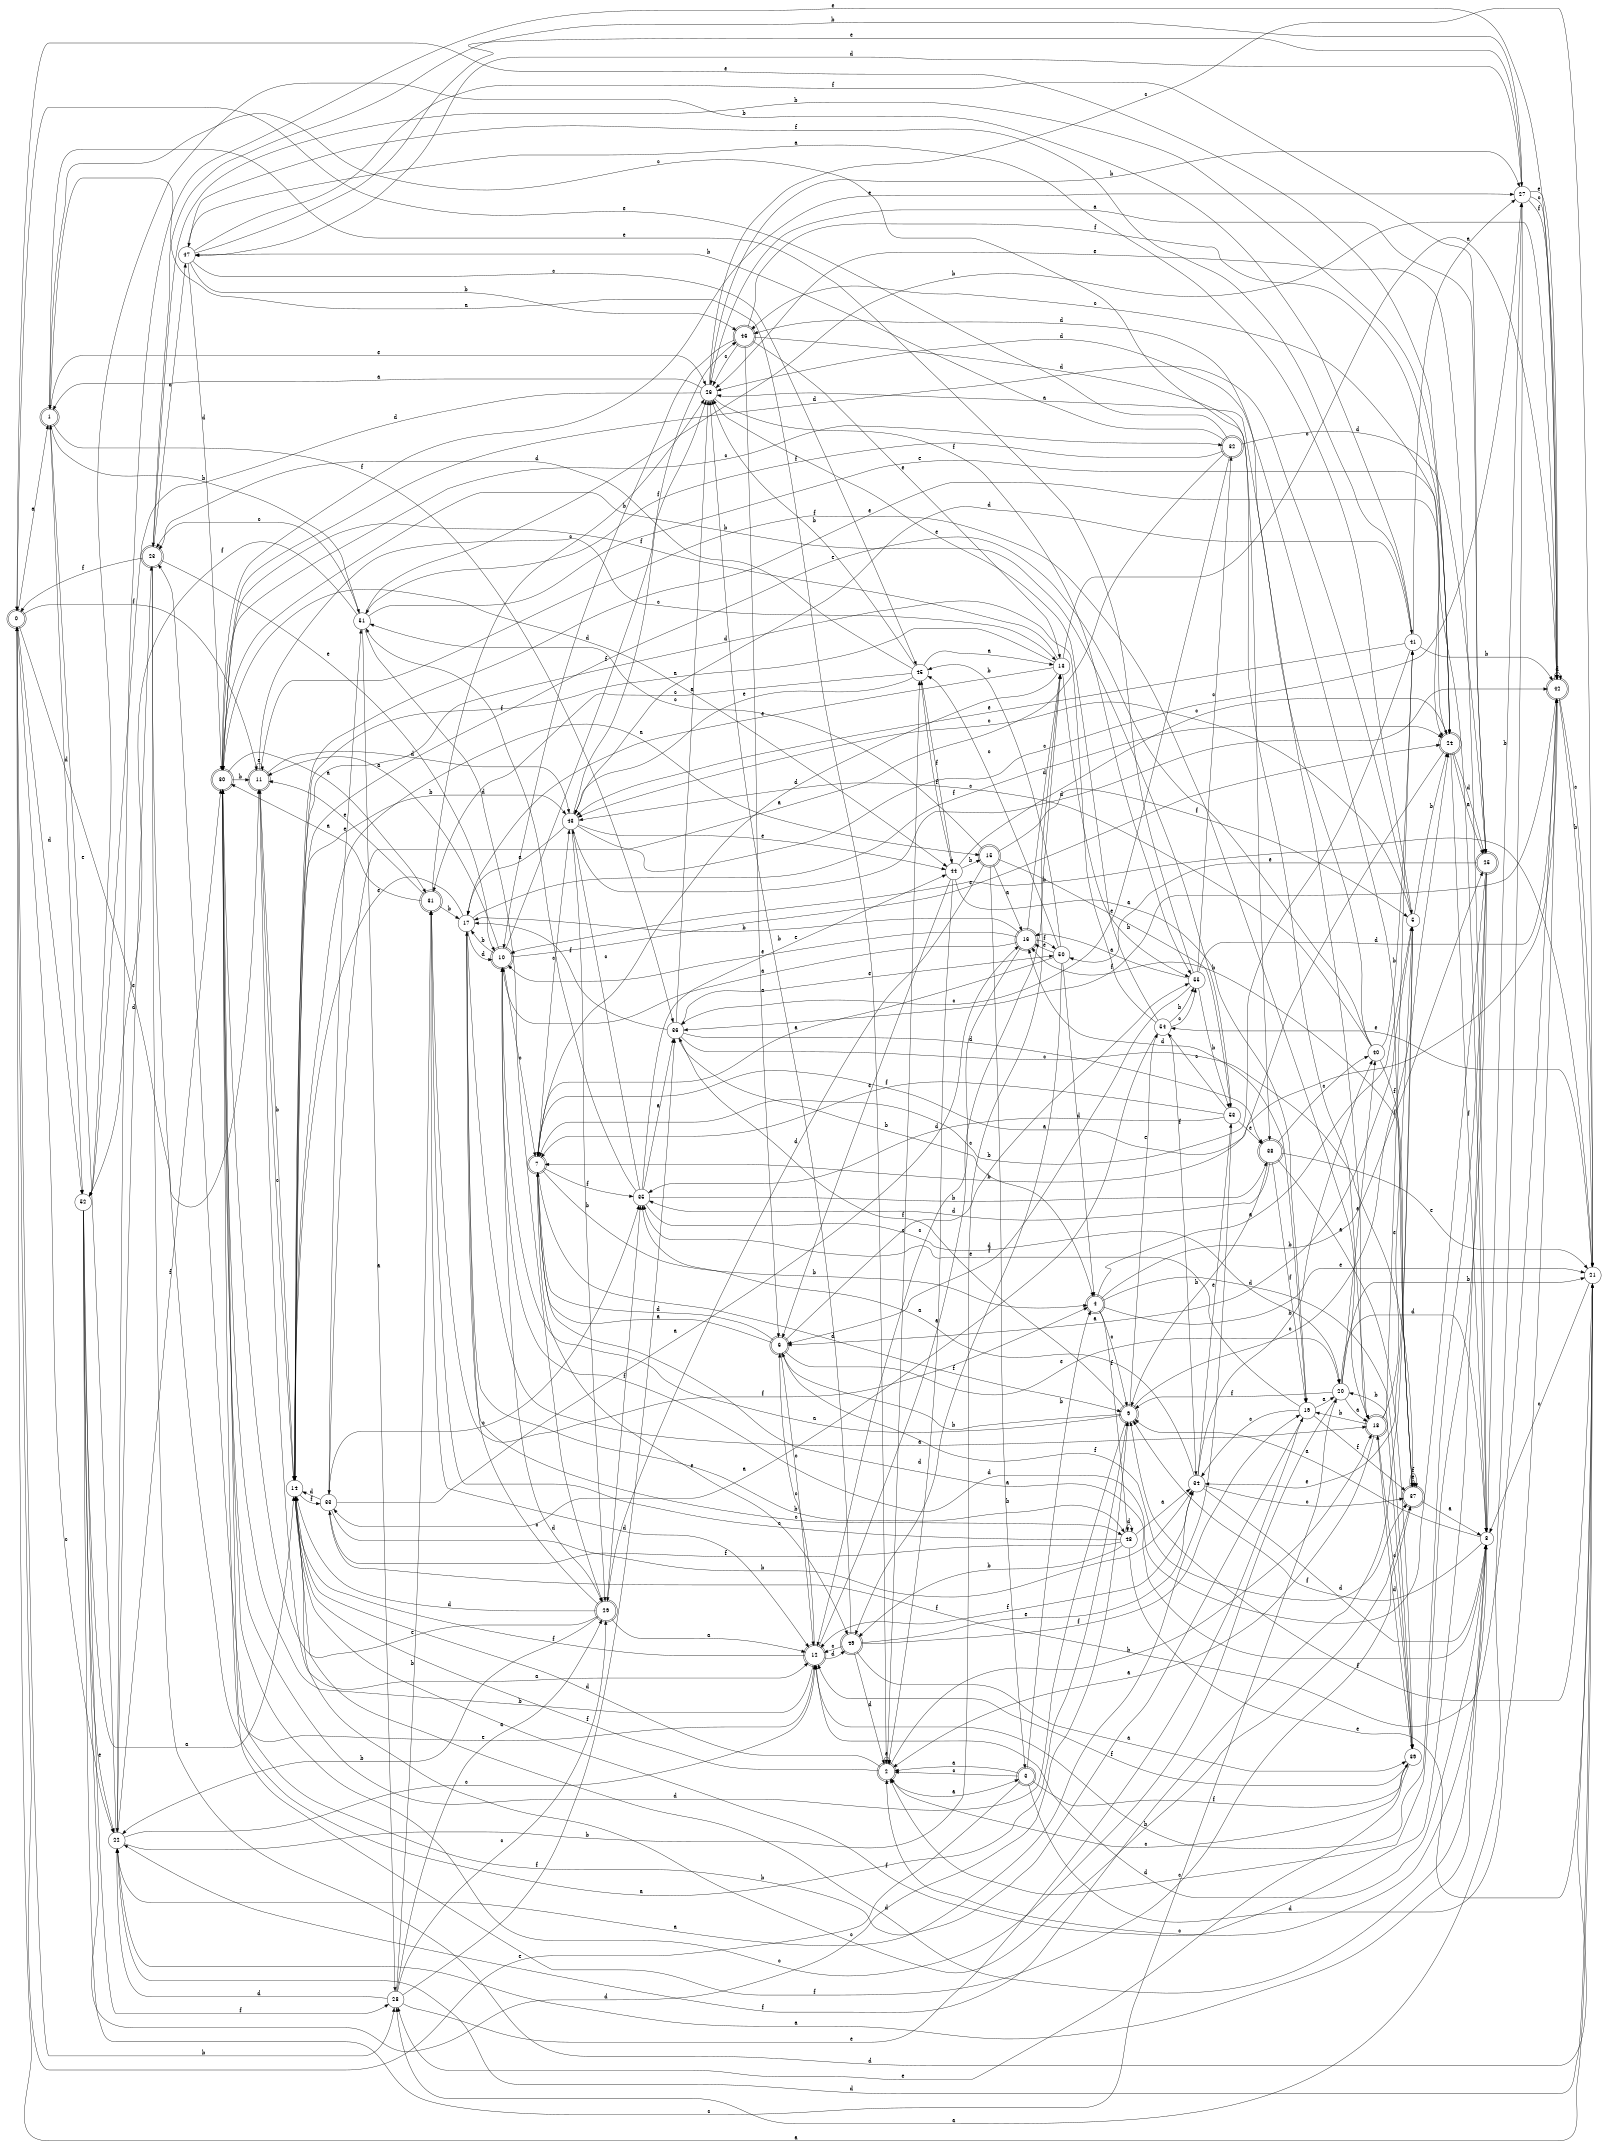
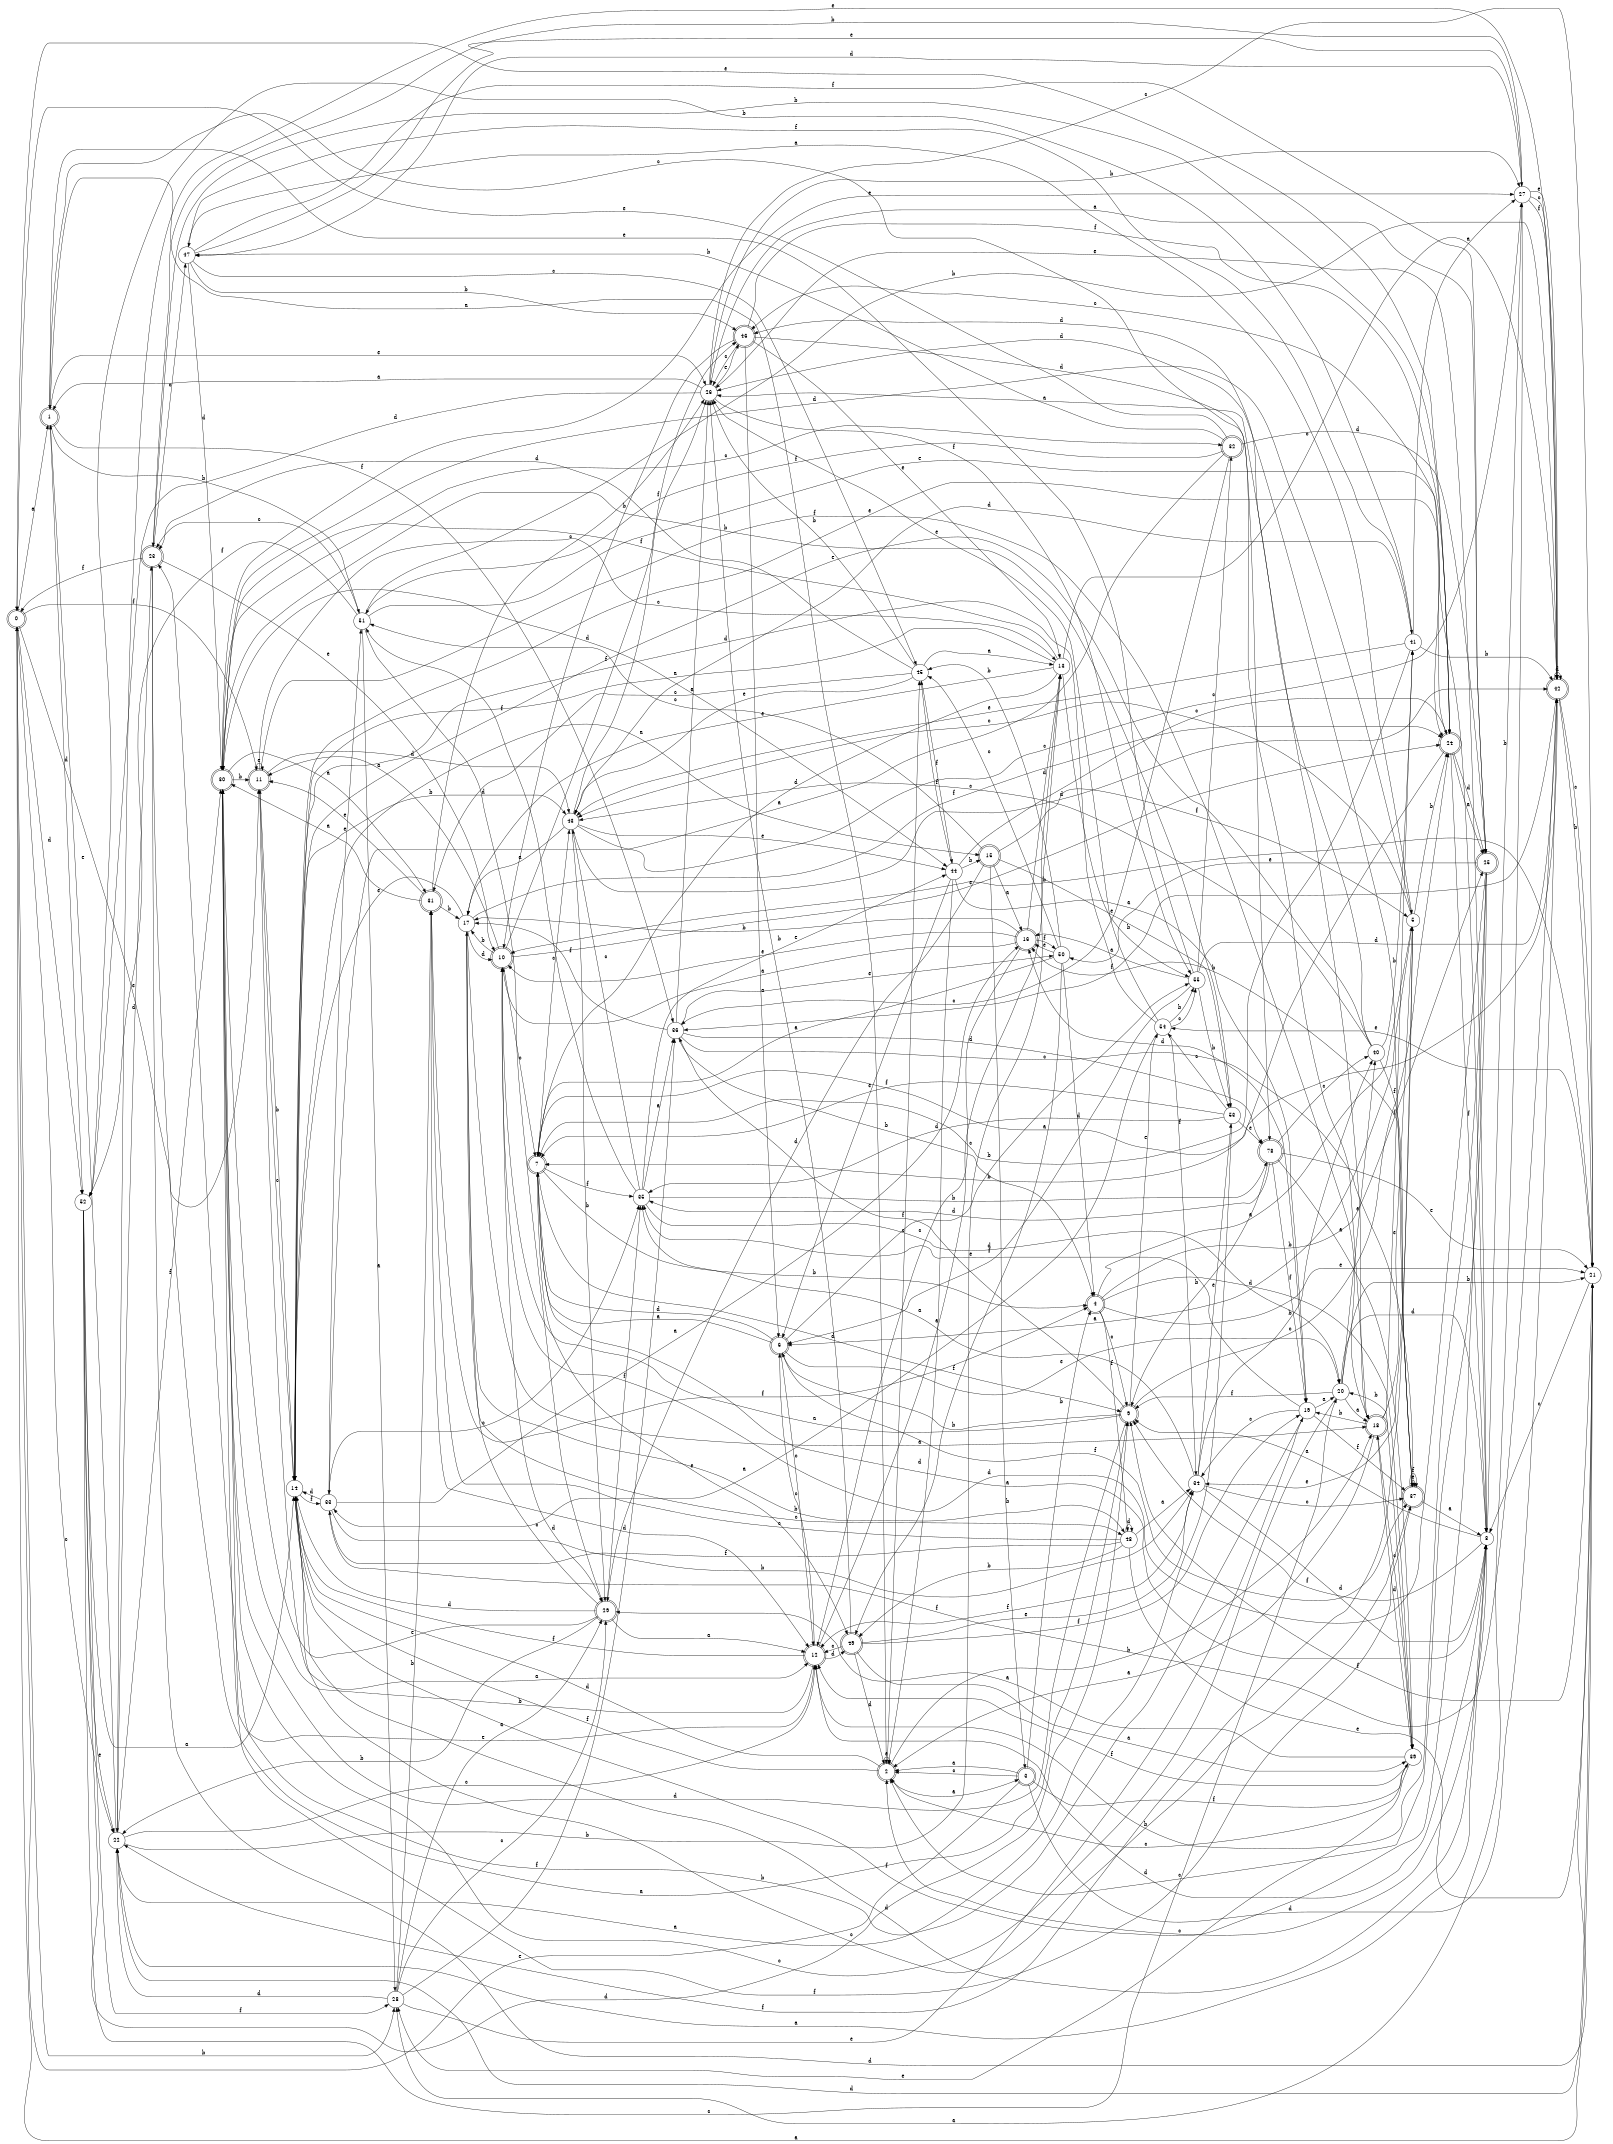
none -> (729, 369)
(1270, 1151) -> (1270, 1151)
none -> (1006, 1681)
